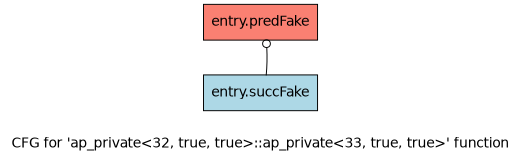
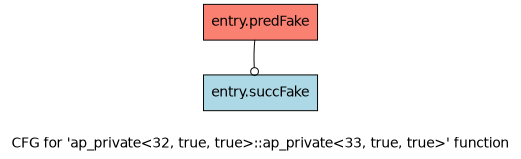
(267, 61) -> (254, 54)
